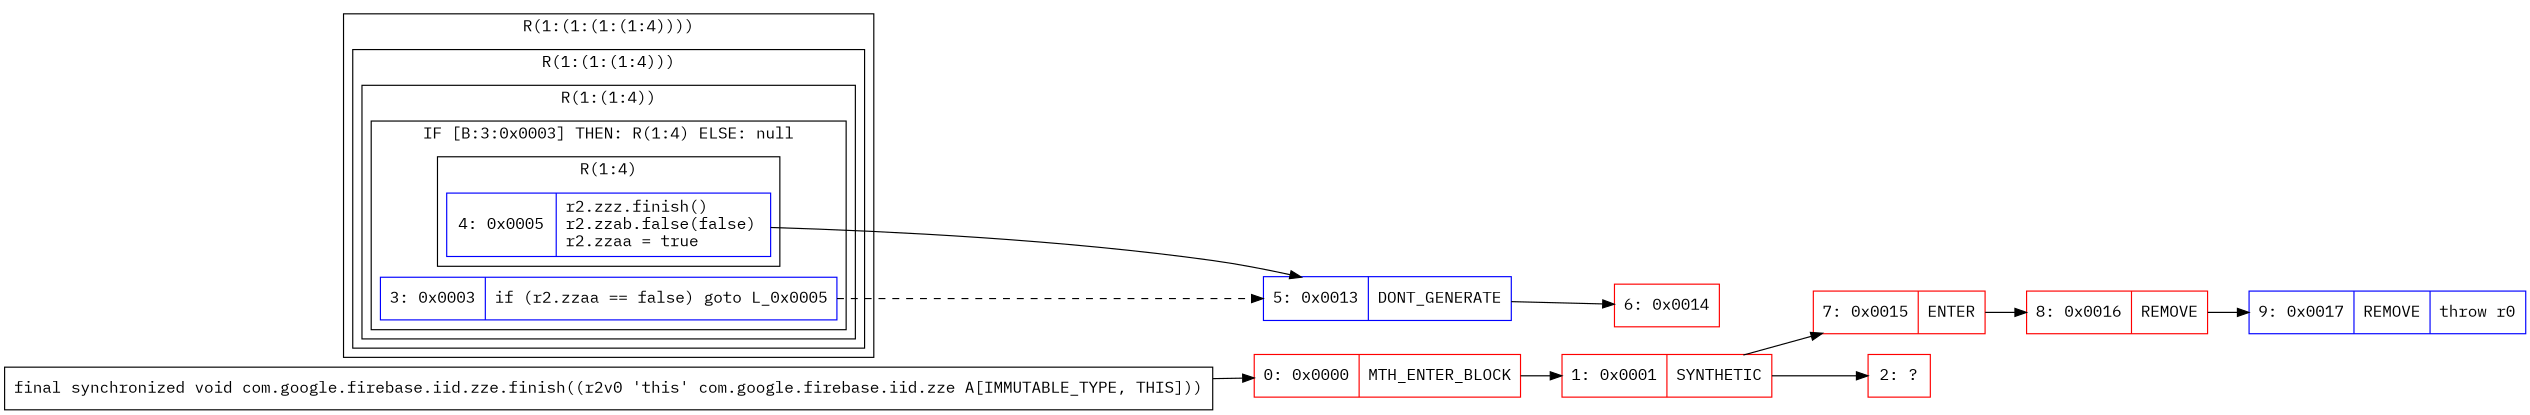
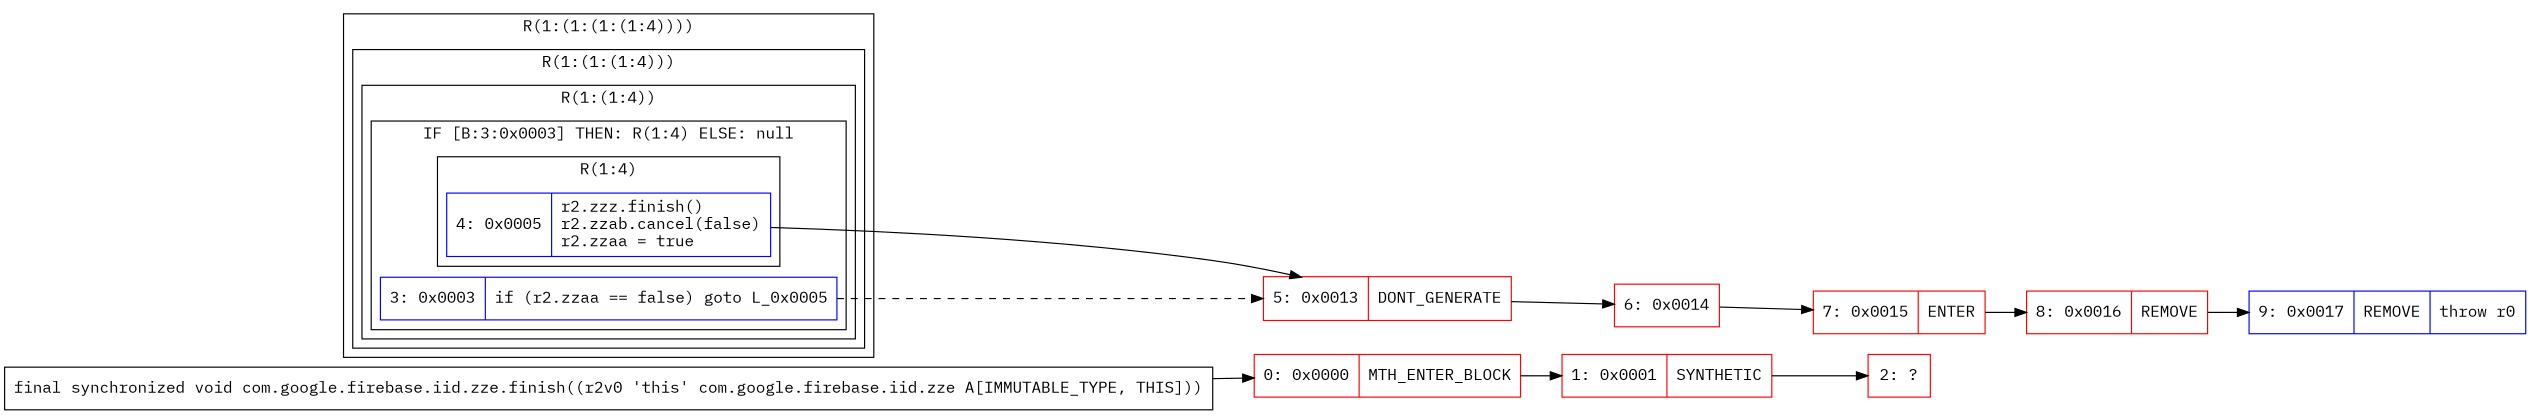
(661, 224) -> (661, 224)
(1387, 299) -> (1387, 299)
(1777, 346) -> (1761, 308)
